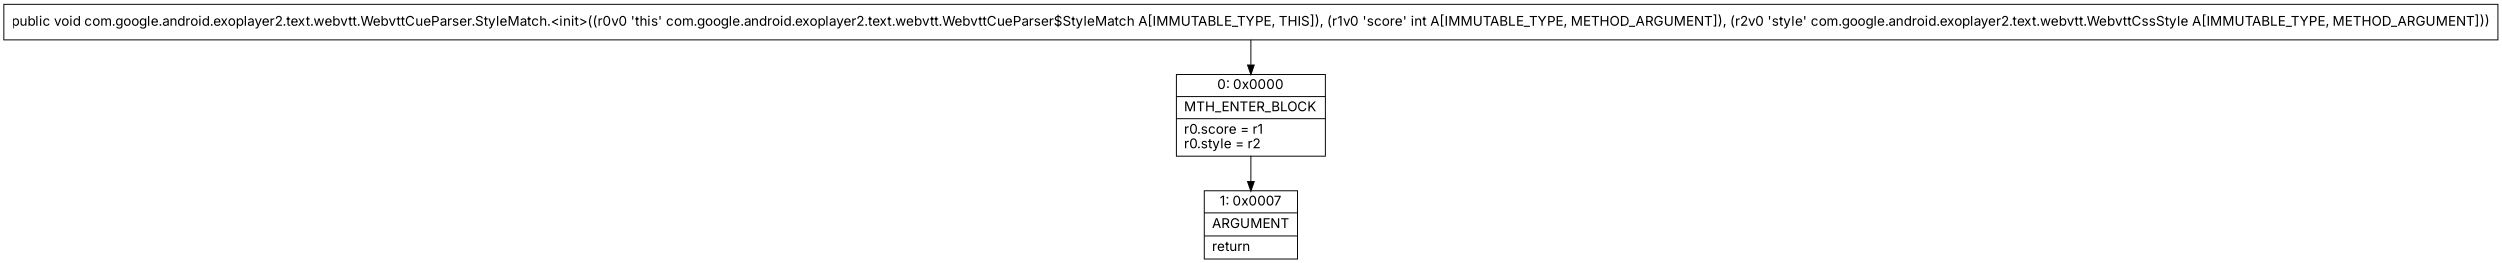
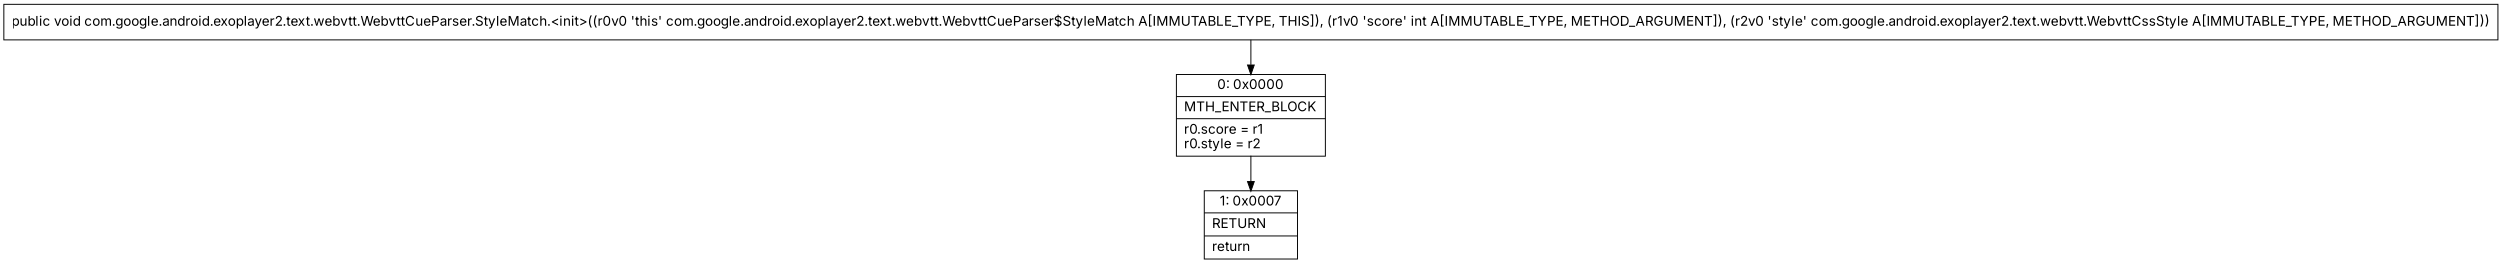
(1251, 224) -> (1239, 224)
